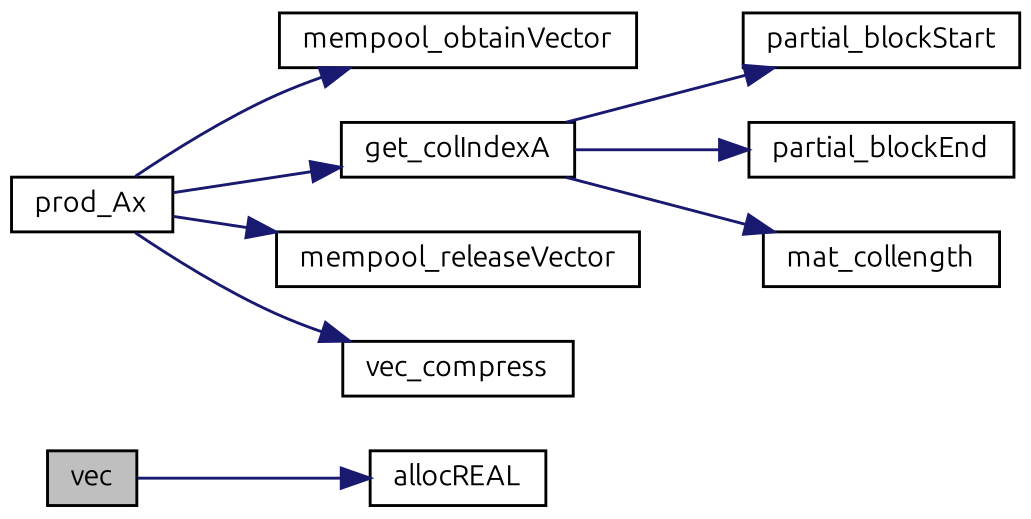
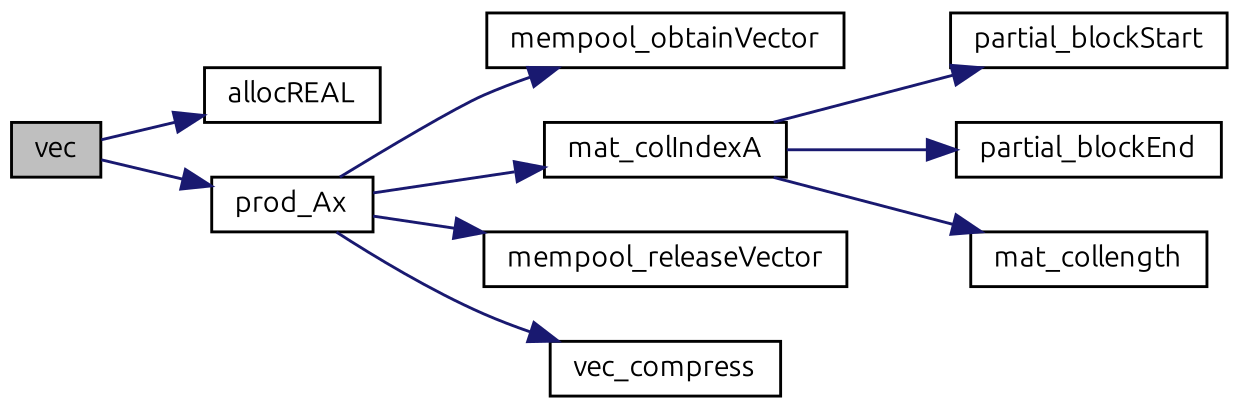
(458, 150) -> (665, 150)
none -> (142, 170)
